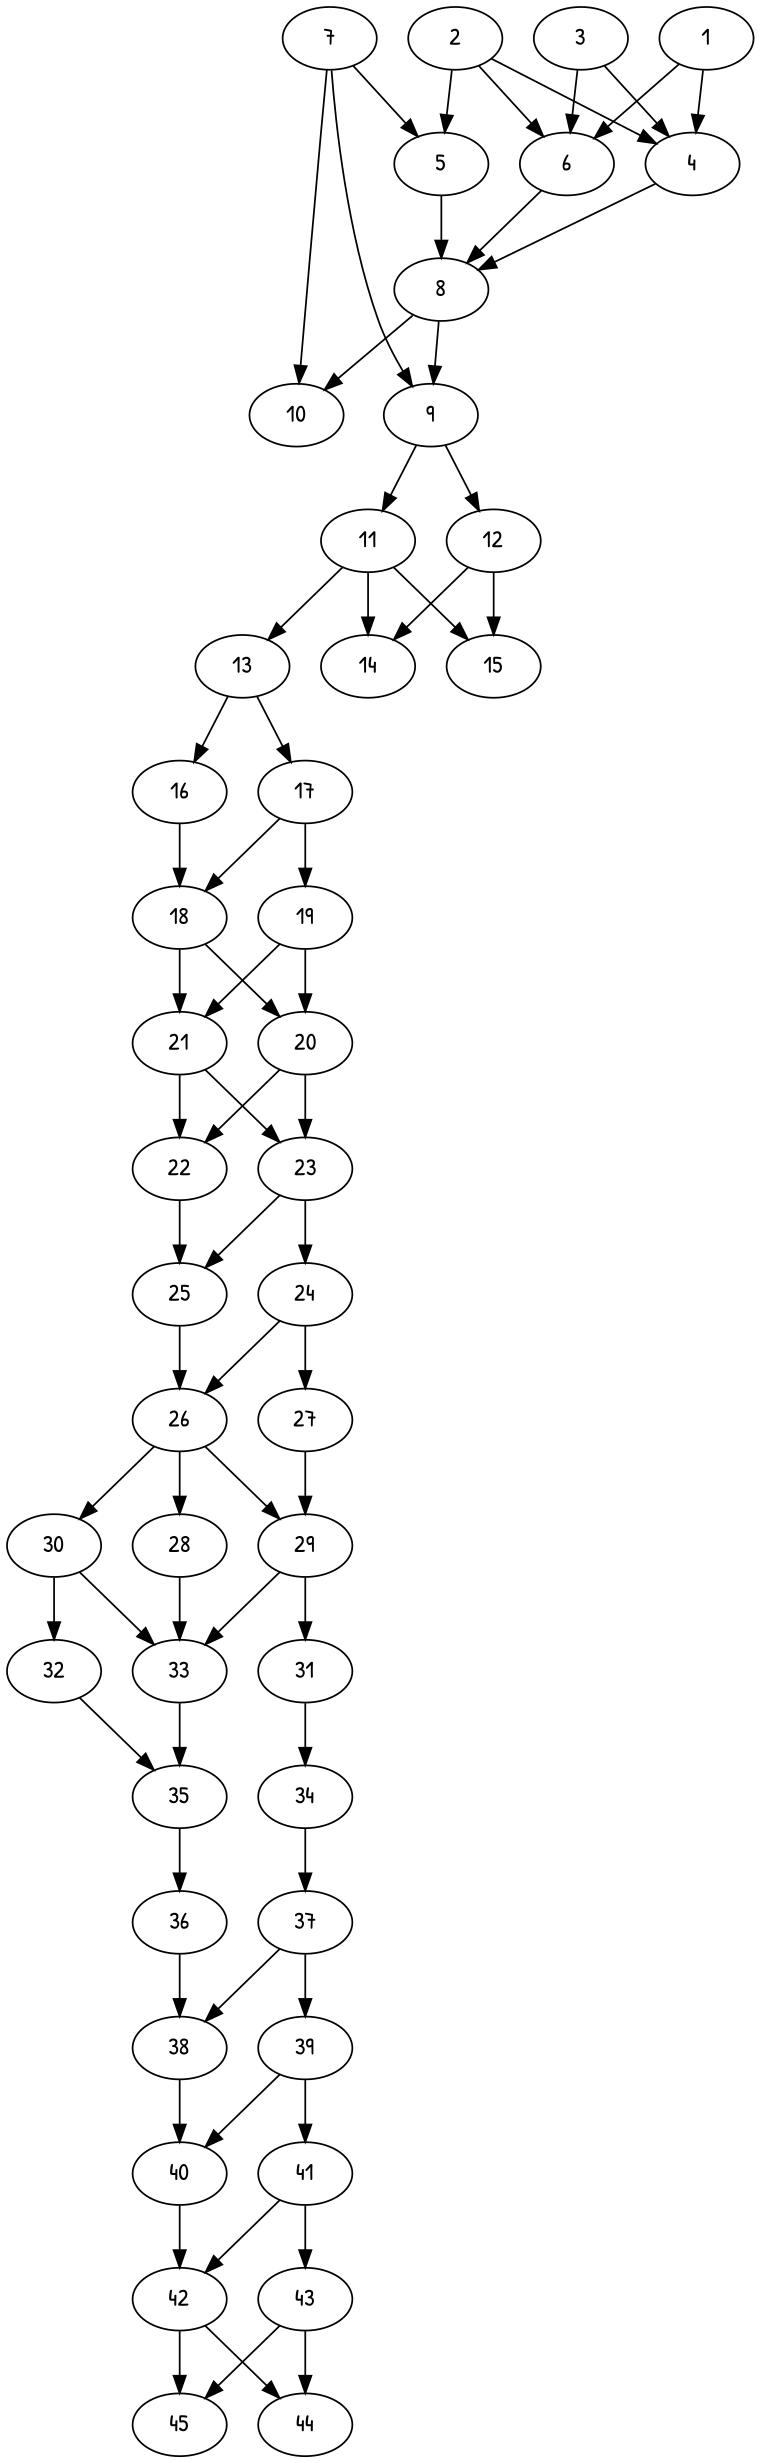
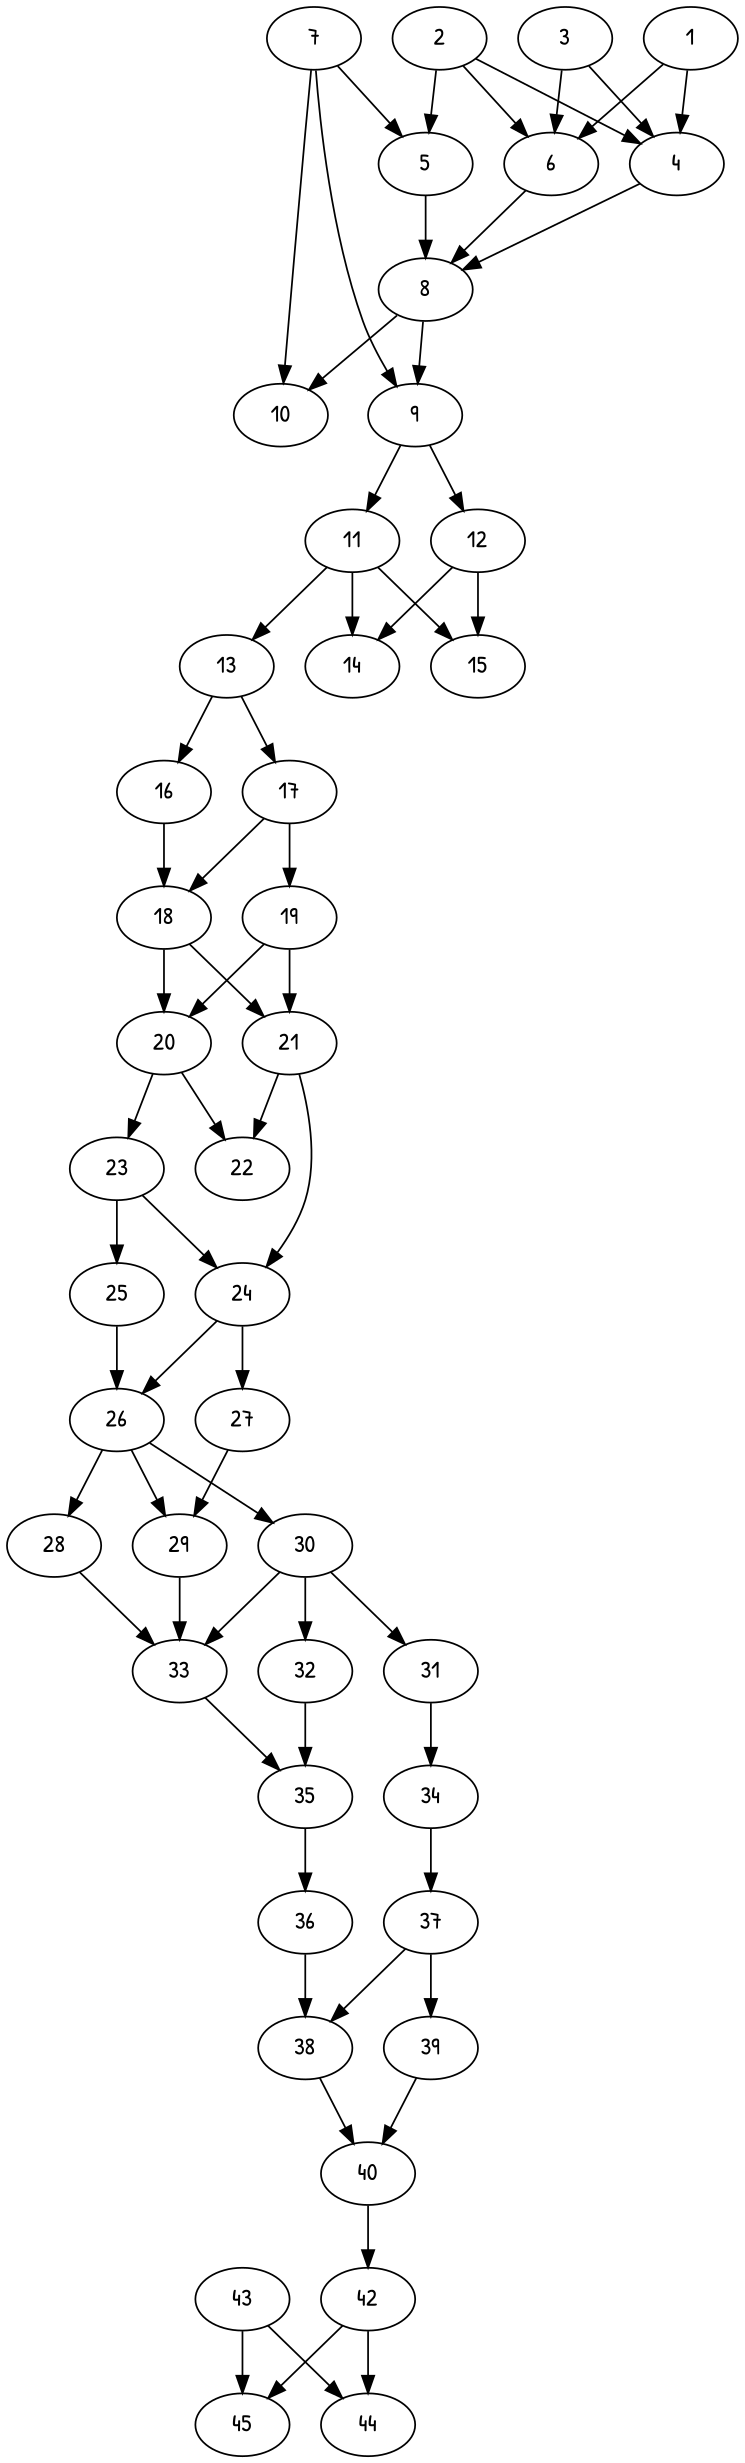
(234, 1098) -> (311, 1167)
(180, 1223) -> none
(305, 1600) -> (362, 1602)
(305, 2174) -> none
